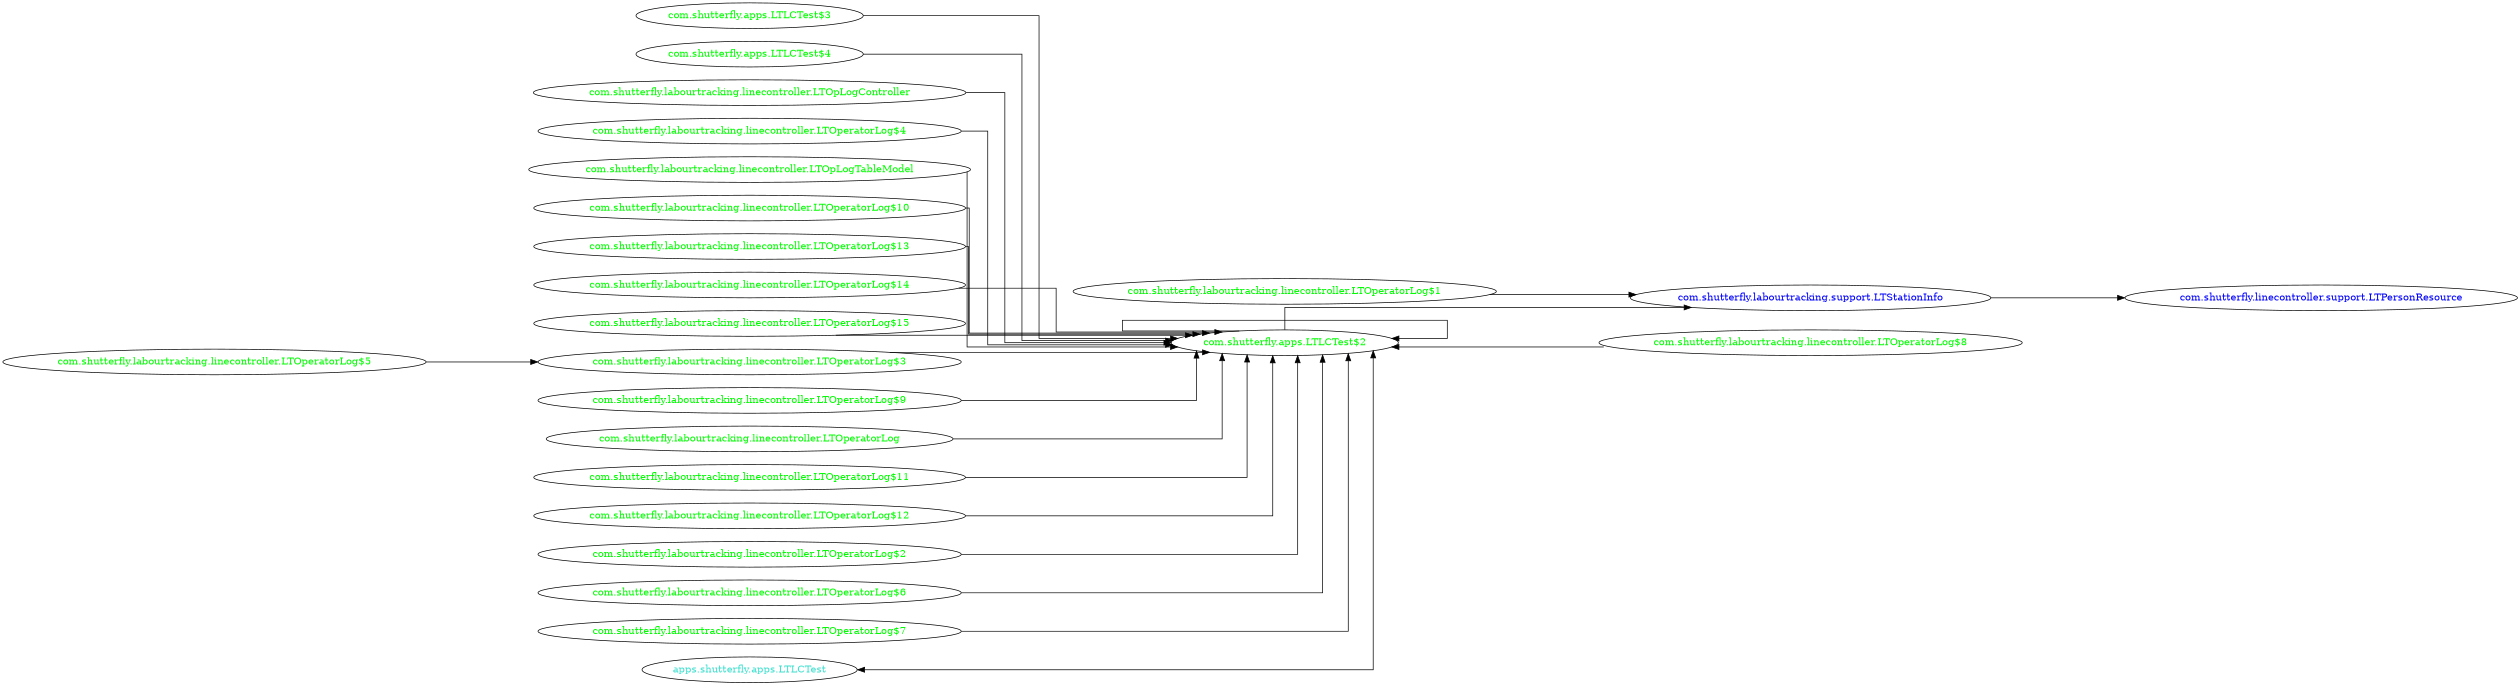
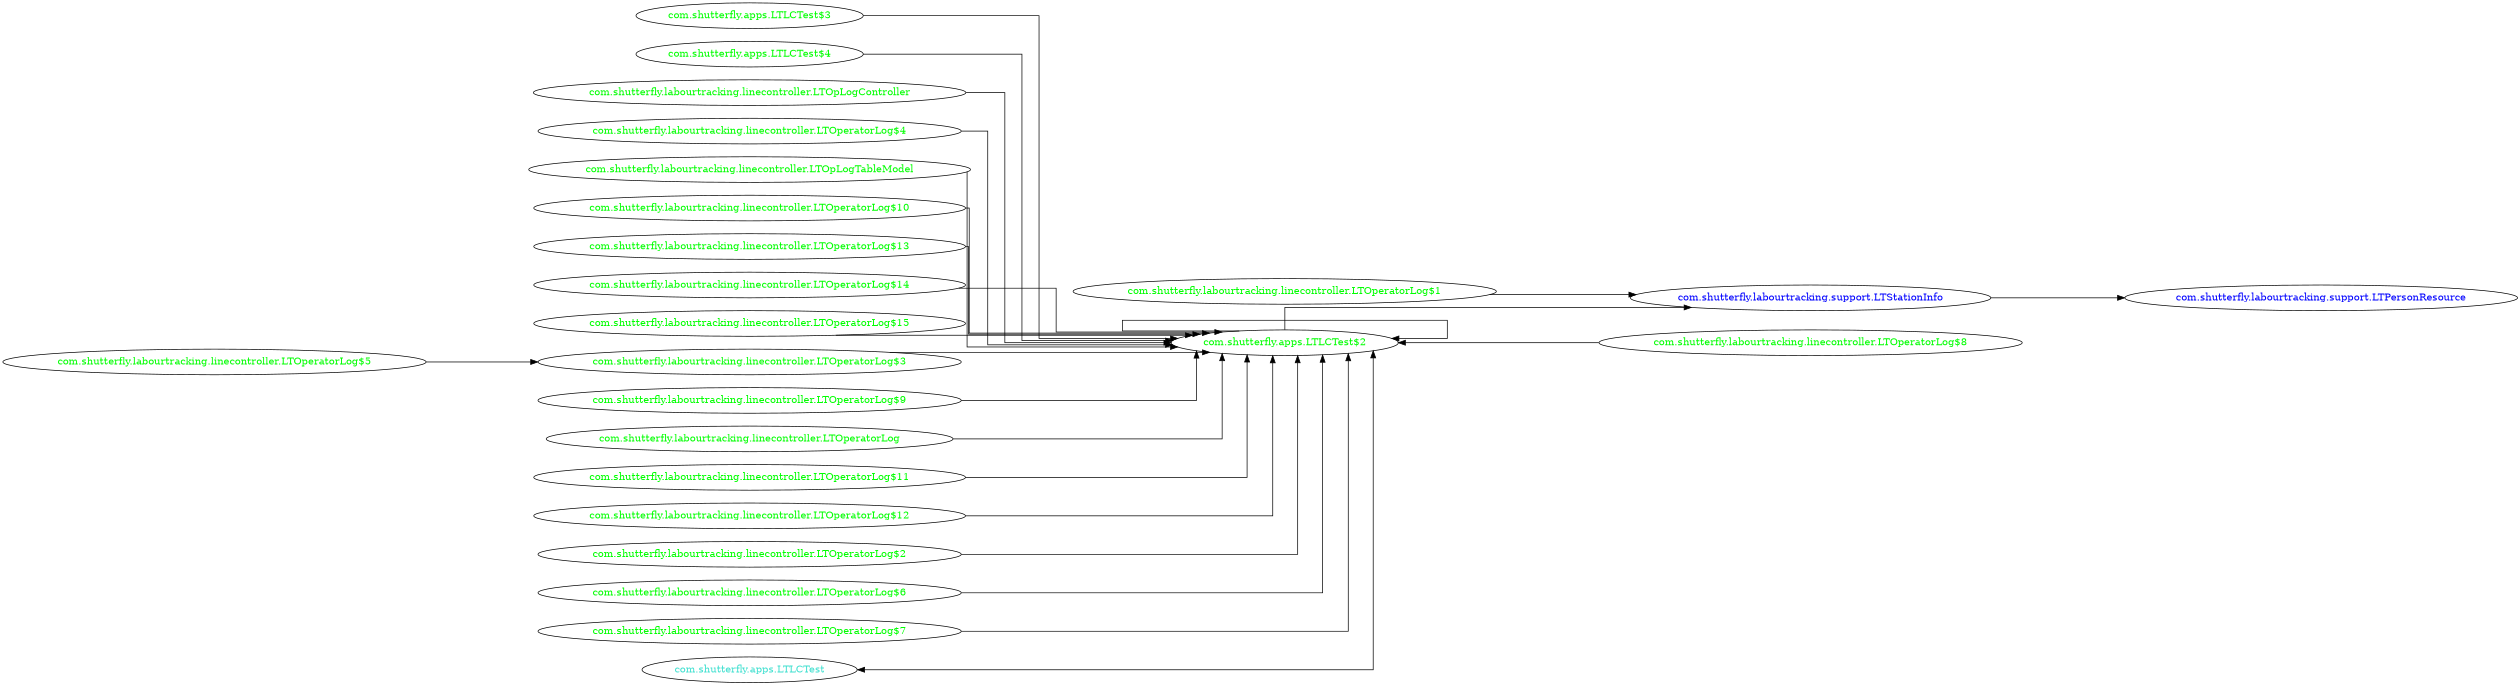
(2321, 298) -> (2321, 298)
(1501, 347) -> (1502, 343)
(750, 670) -> (750, 670)
